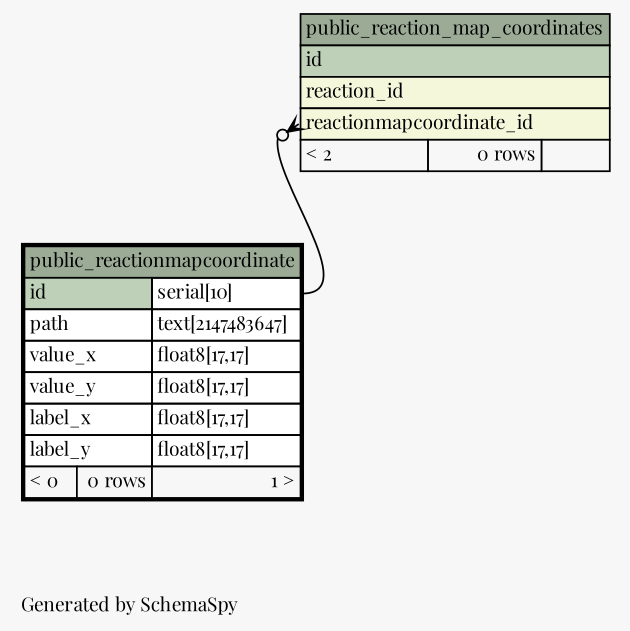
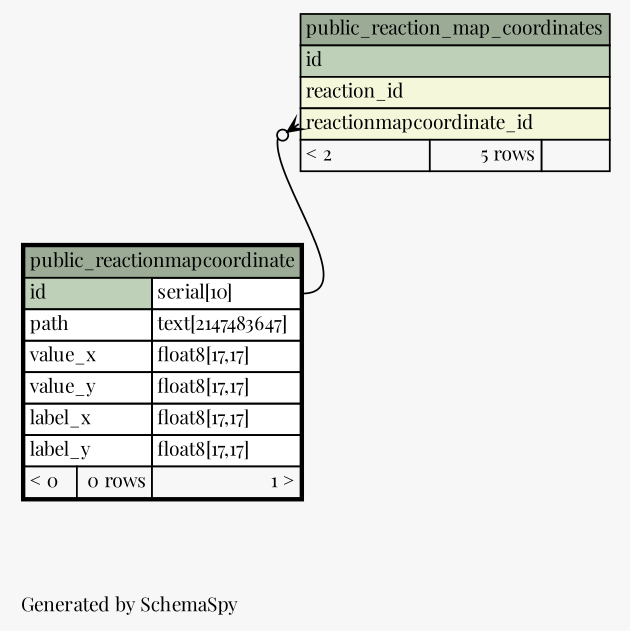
(507, 155) -> (508, 155)
